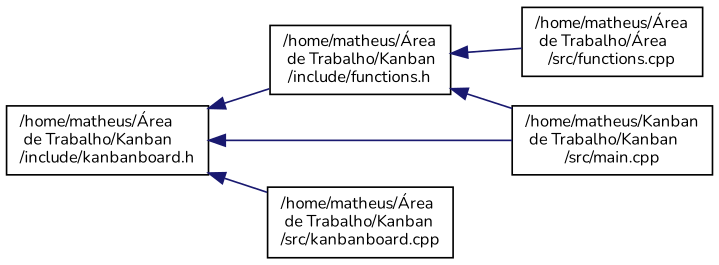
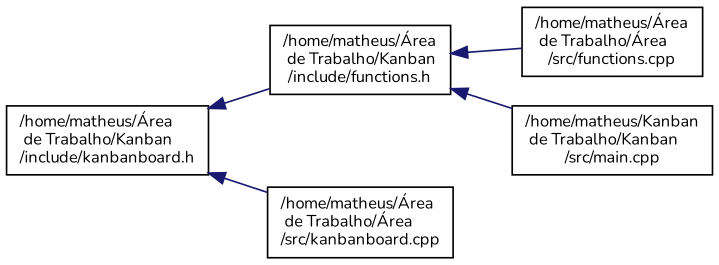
(369, 140) -> none
(360, 222) -> (360, 222)
